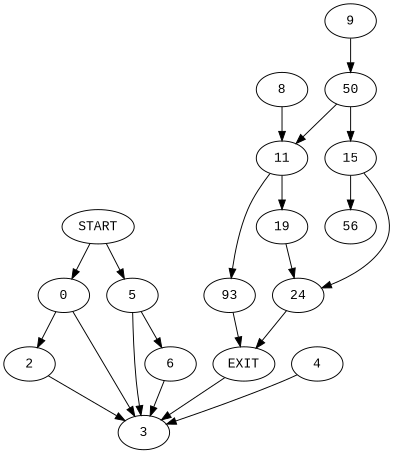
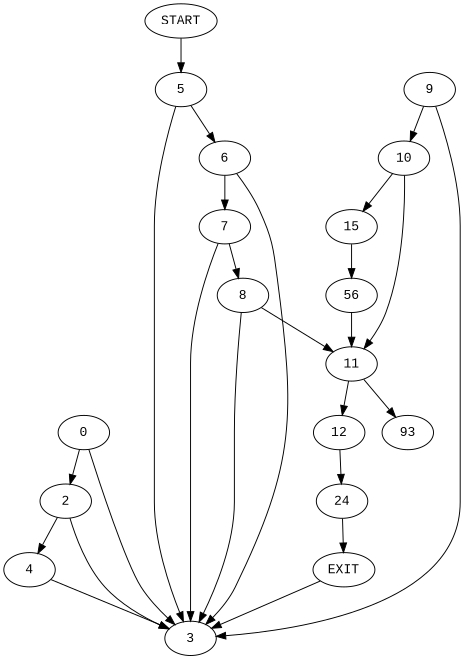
(351, 90) -> (404, 158)
none -> (225, 227)
(282, 227) -> (339, 433)
(387, 239) -> none
(83, 257) -> none
(236, 325) -> none
none -> (352, 325)
none -> (460, 450)
none -> (234, 465)
none -> (50, 531)
